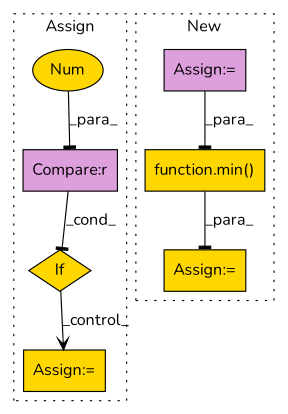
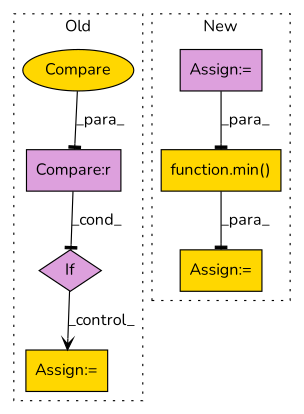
(70, 27) -> (78, 27)
(68, 70) -> (78, 70)
(60, 271) -> (70, 271)
